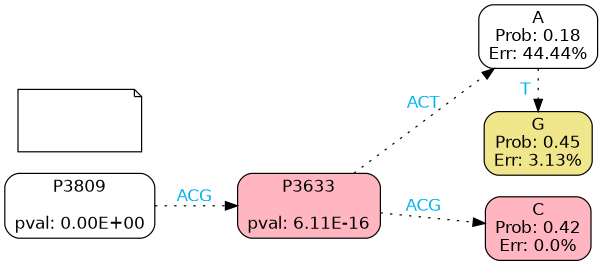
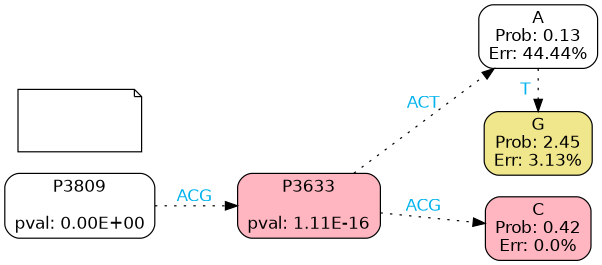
(538, 37) -> (538, 37)
(538, 143) -> (538, 143)
(309, 206) -> (309, 206)
